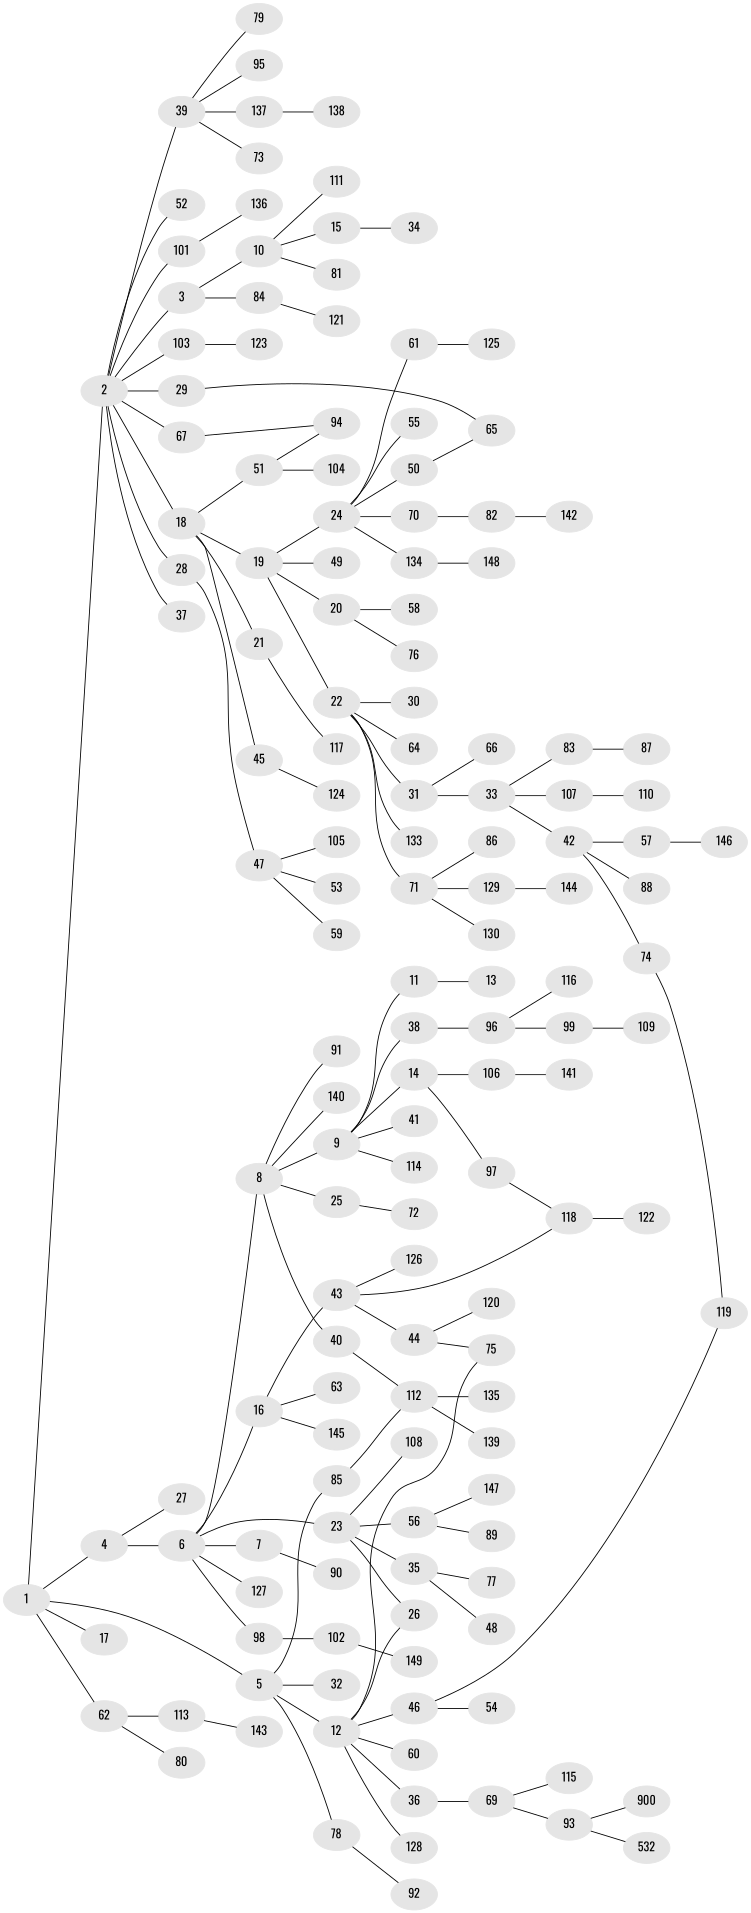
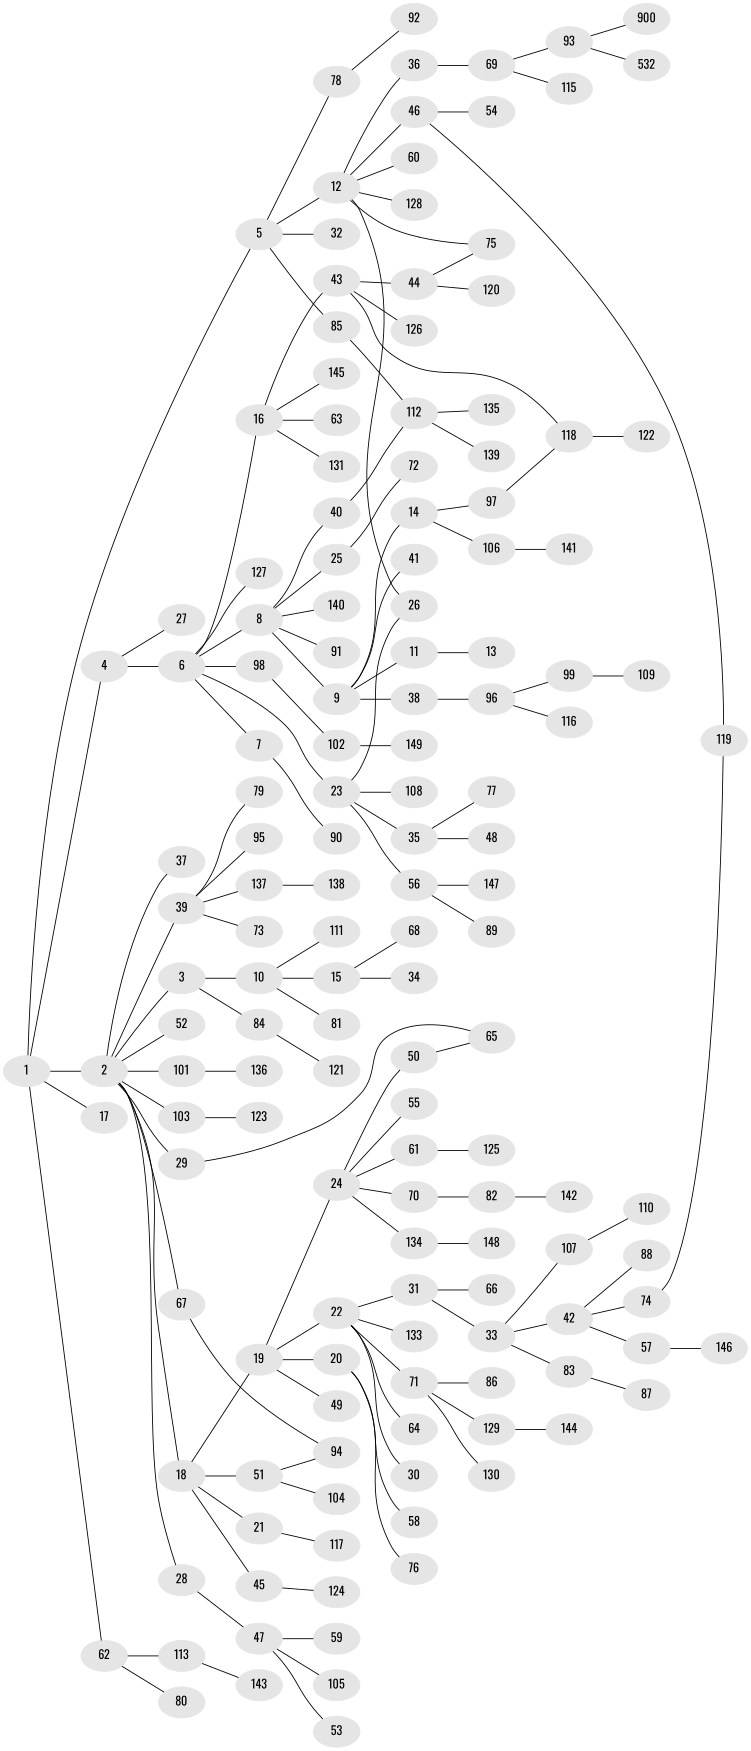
none -> (337, 467)
none -> (414, 932)
(414, 1168) -> none
